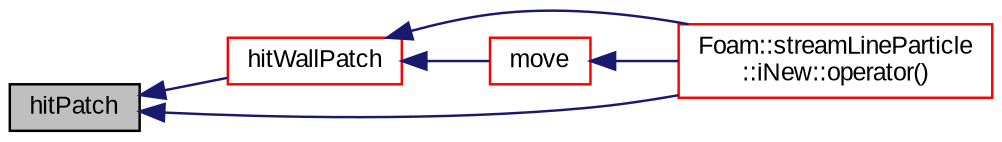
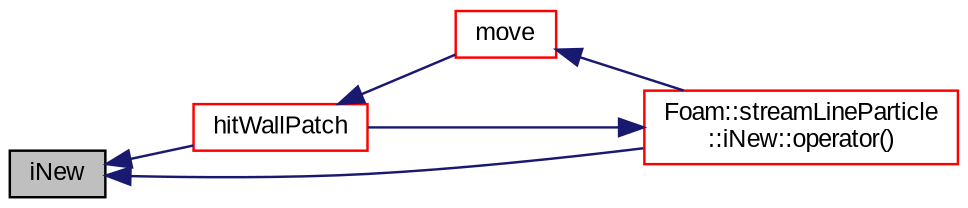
(549, 11) -> (493, 127)
(75, 108) -> (58, 174)
